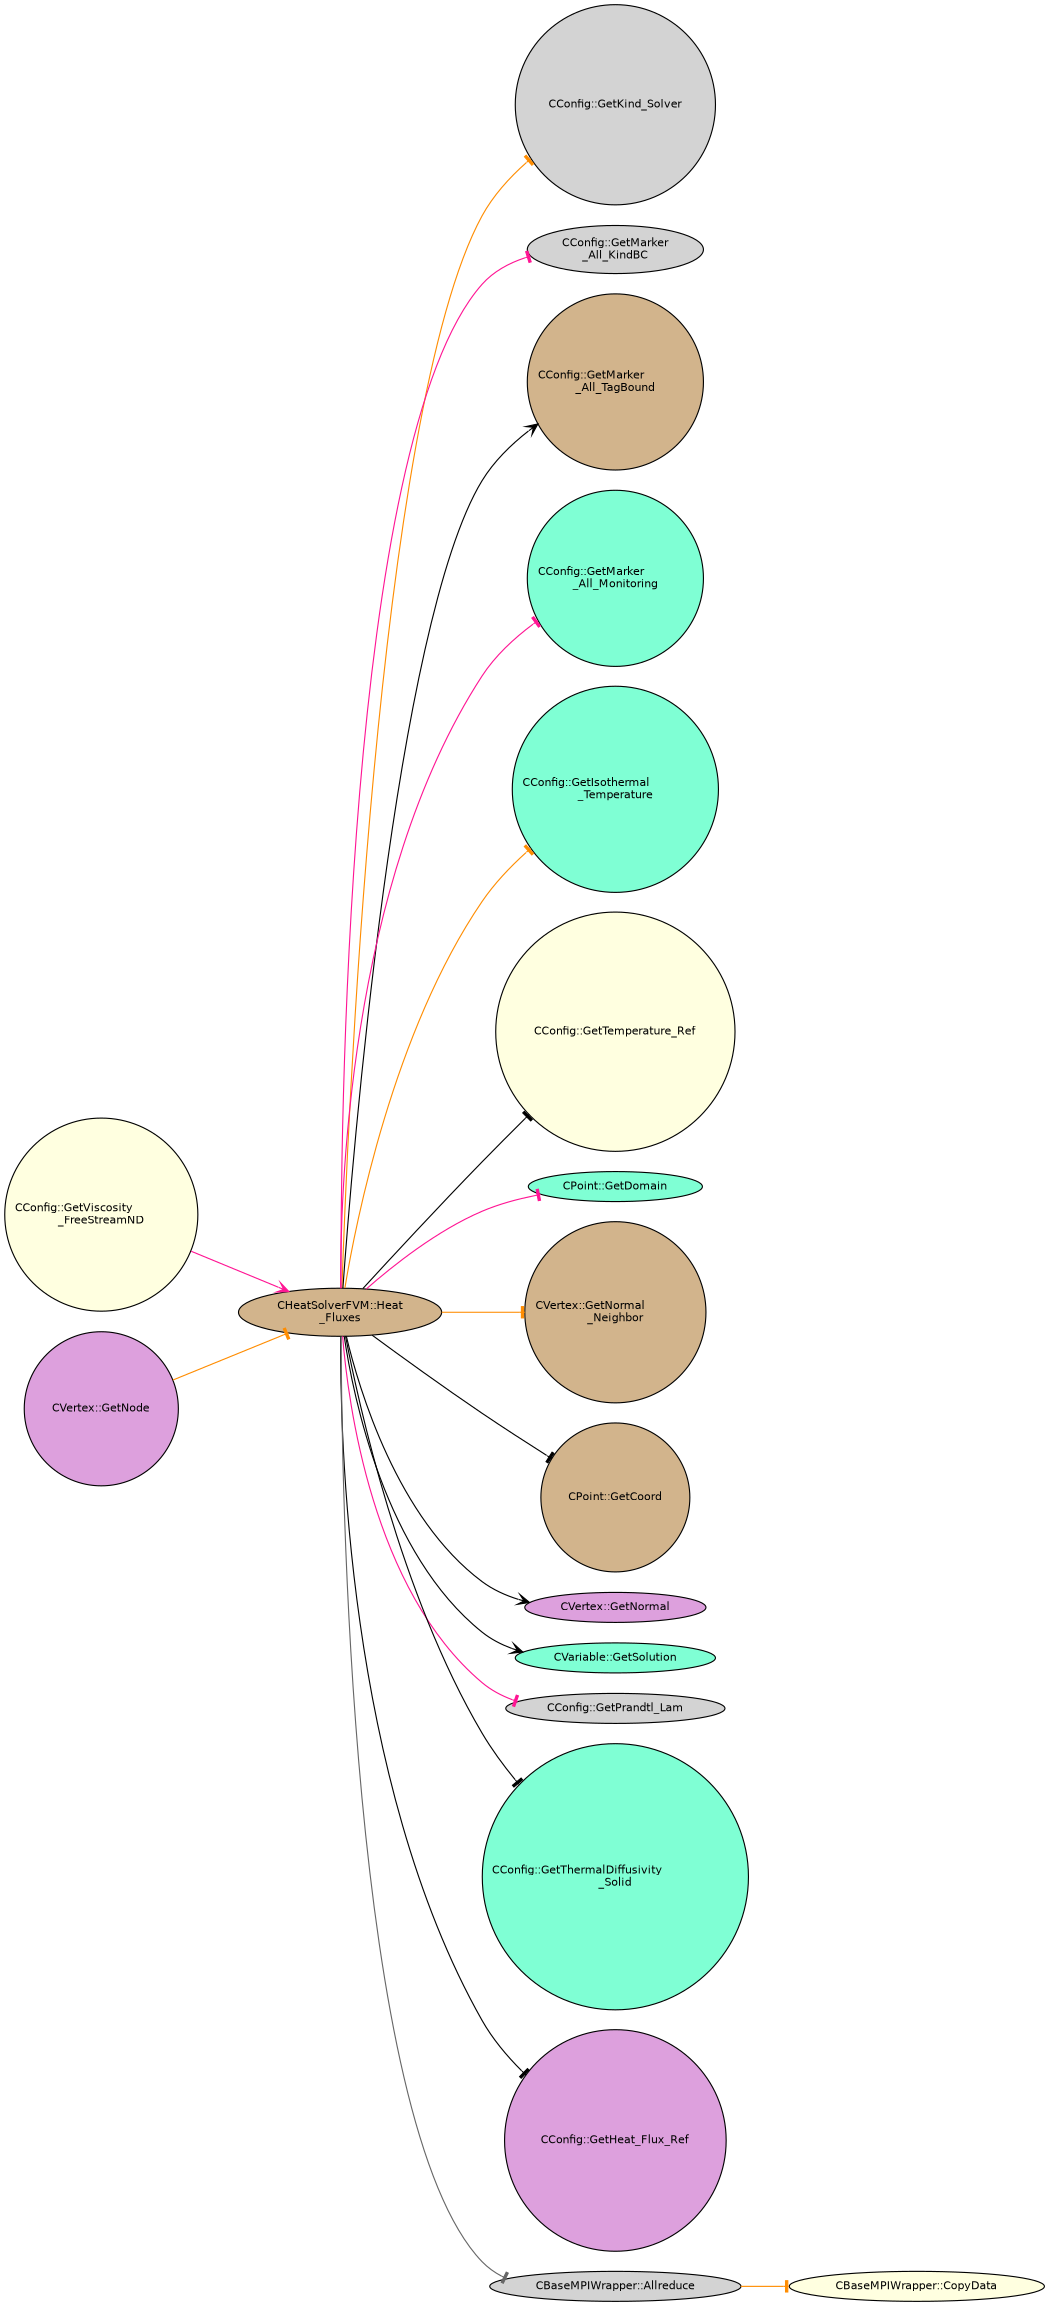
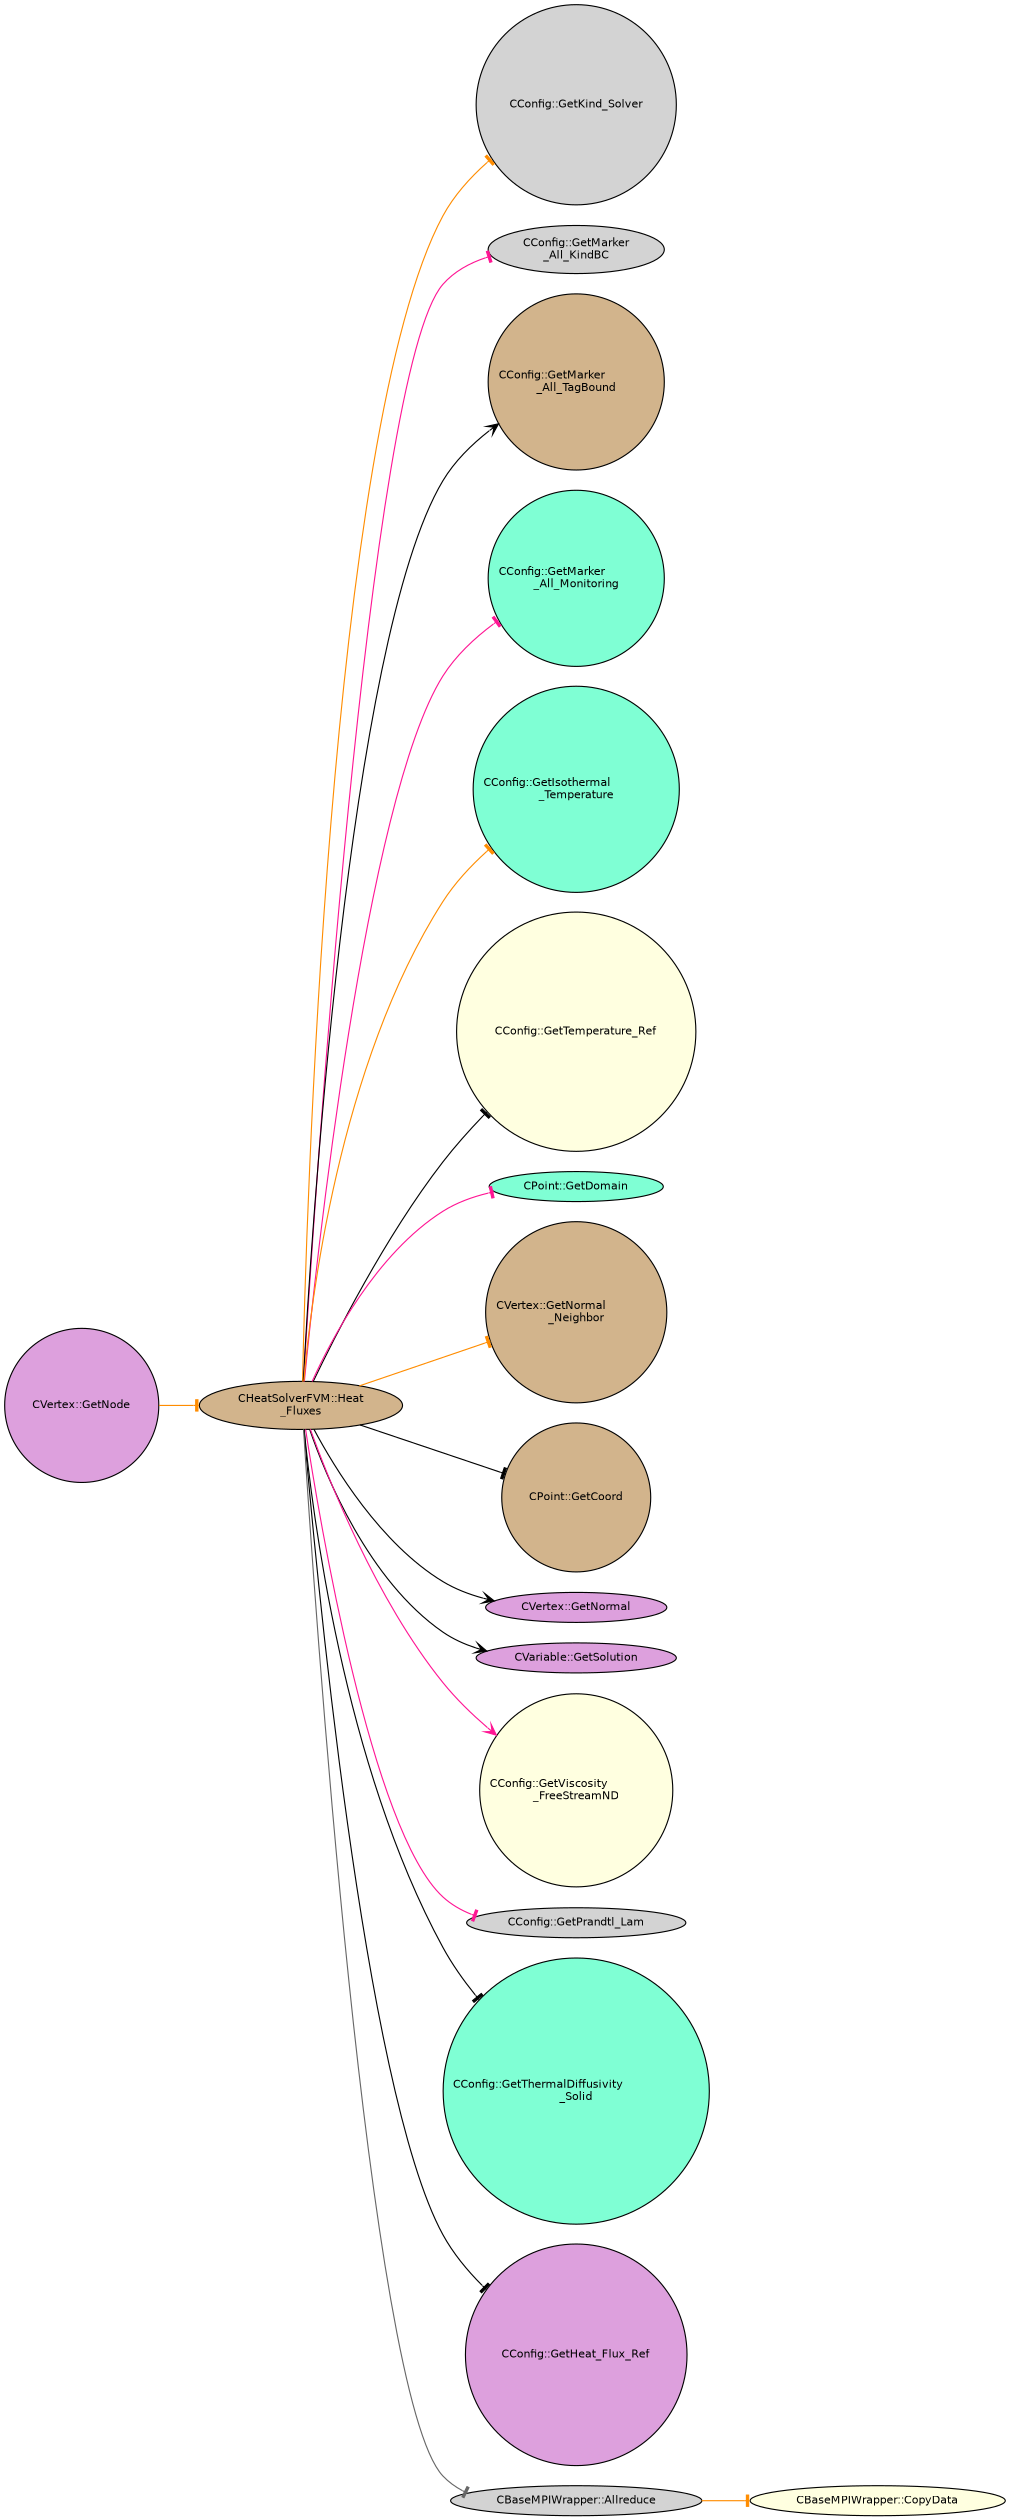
(235, 1269) -> (382, 1589)
(615, 1658) -> (576, 1658)
